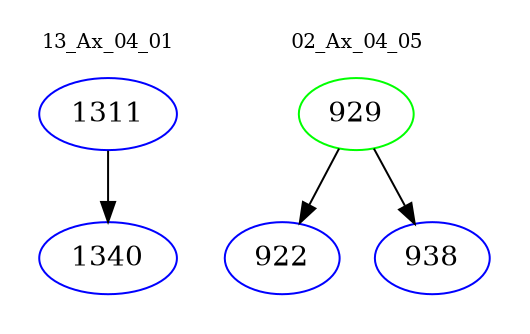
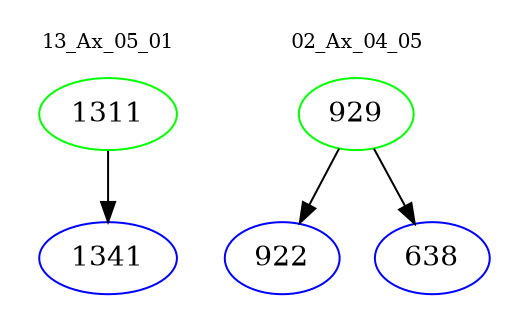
(108, 43) -> (108, 43)
(108, 114) -> (108, 114)
(108, 258) -> (108, 258)
(432, 258) -> (432, 258)
